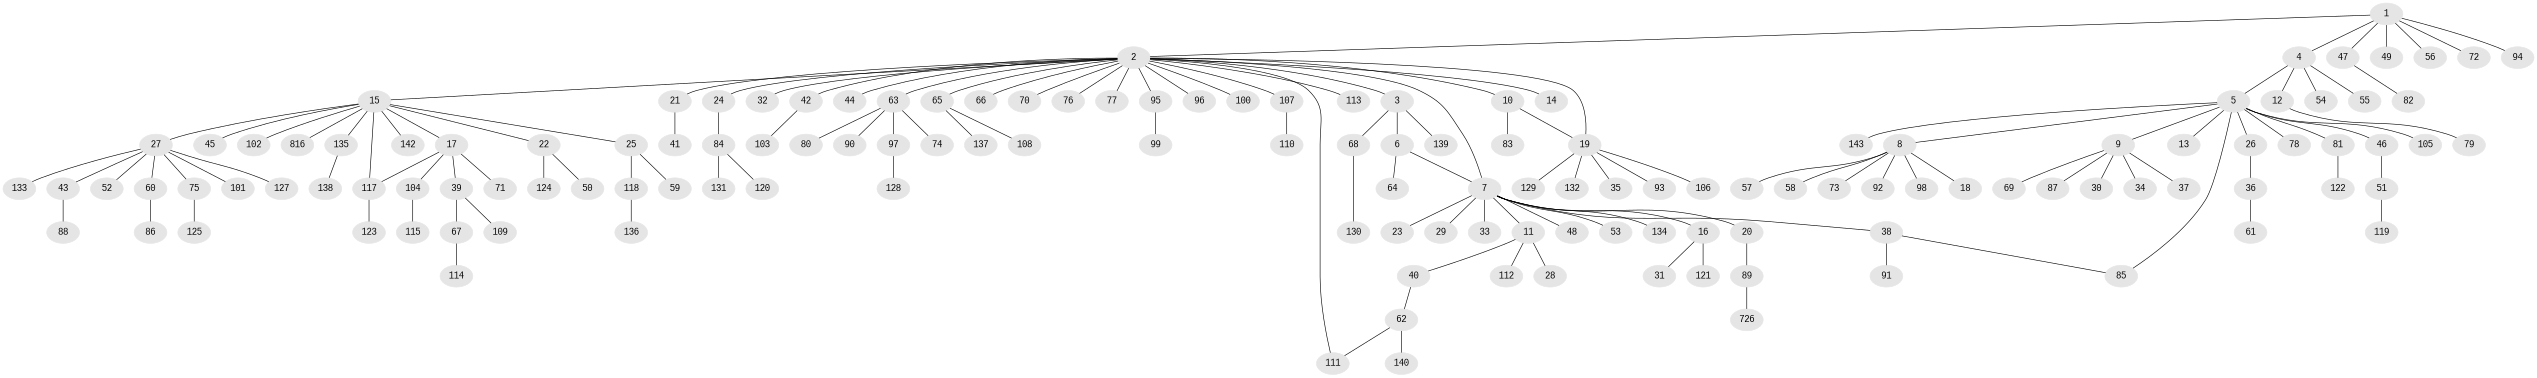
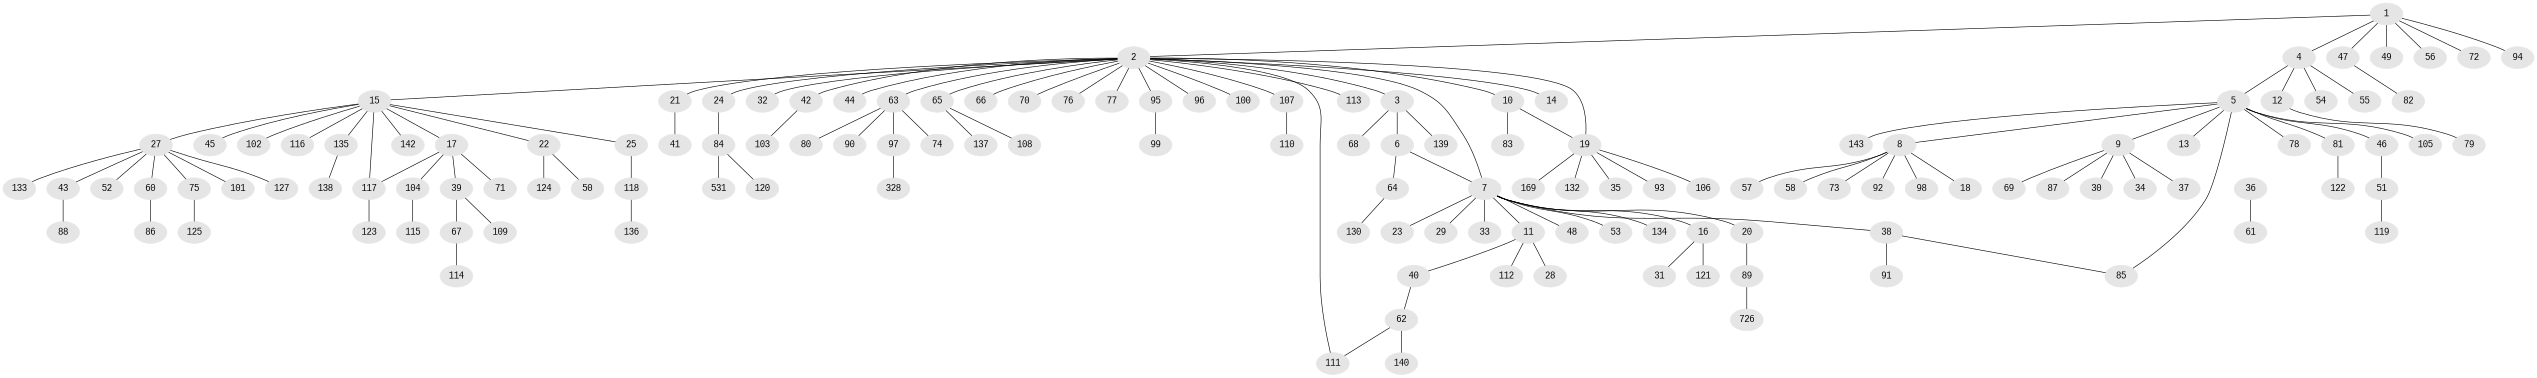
(297, 145) -> (297, 145)
(2251, 145) -> none
(675, 189) -> none
(719, 189) -> (719, 189)
(893, 189) -> (893, 189)
(1353, 189) -> (1373, 211)
(1528, 189) -> (1528, 189)
